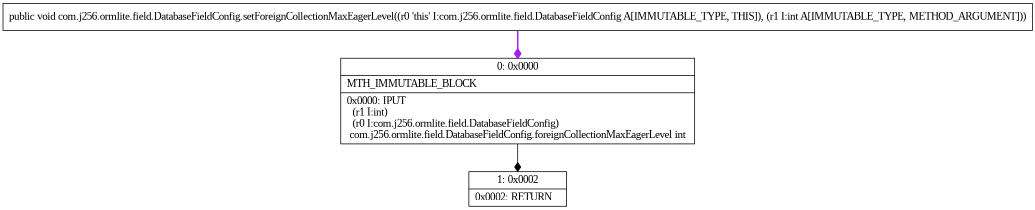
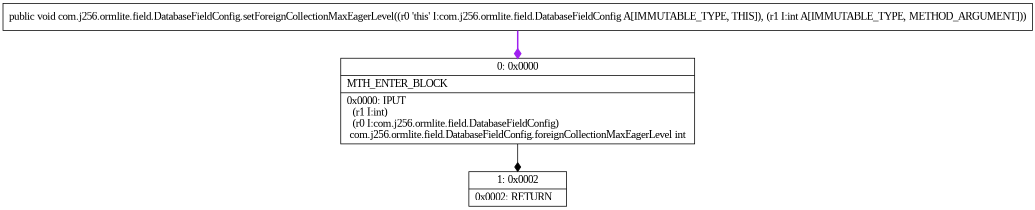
(412, 84) -> (397, 84)
